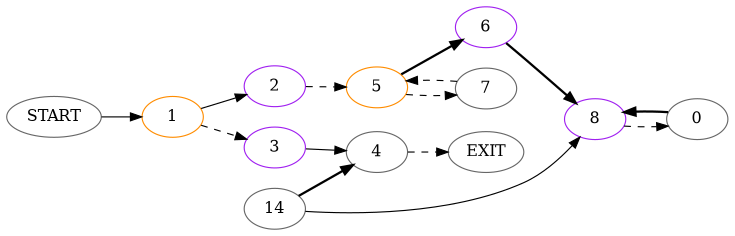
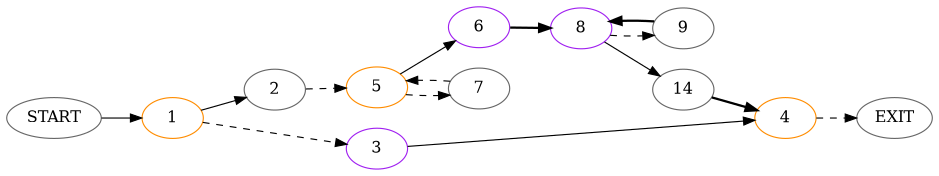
(427, 60) -> (423, 60)
(275, 86) -> (275, 90)
(697, 119) -> (683, 28)
(377, 152) -> (785, 118)
(447, 205) -> (627, 56)
